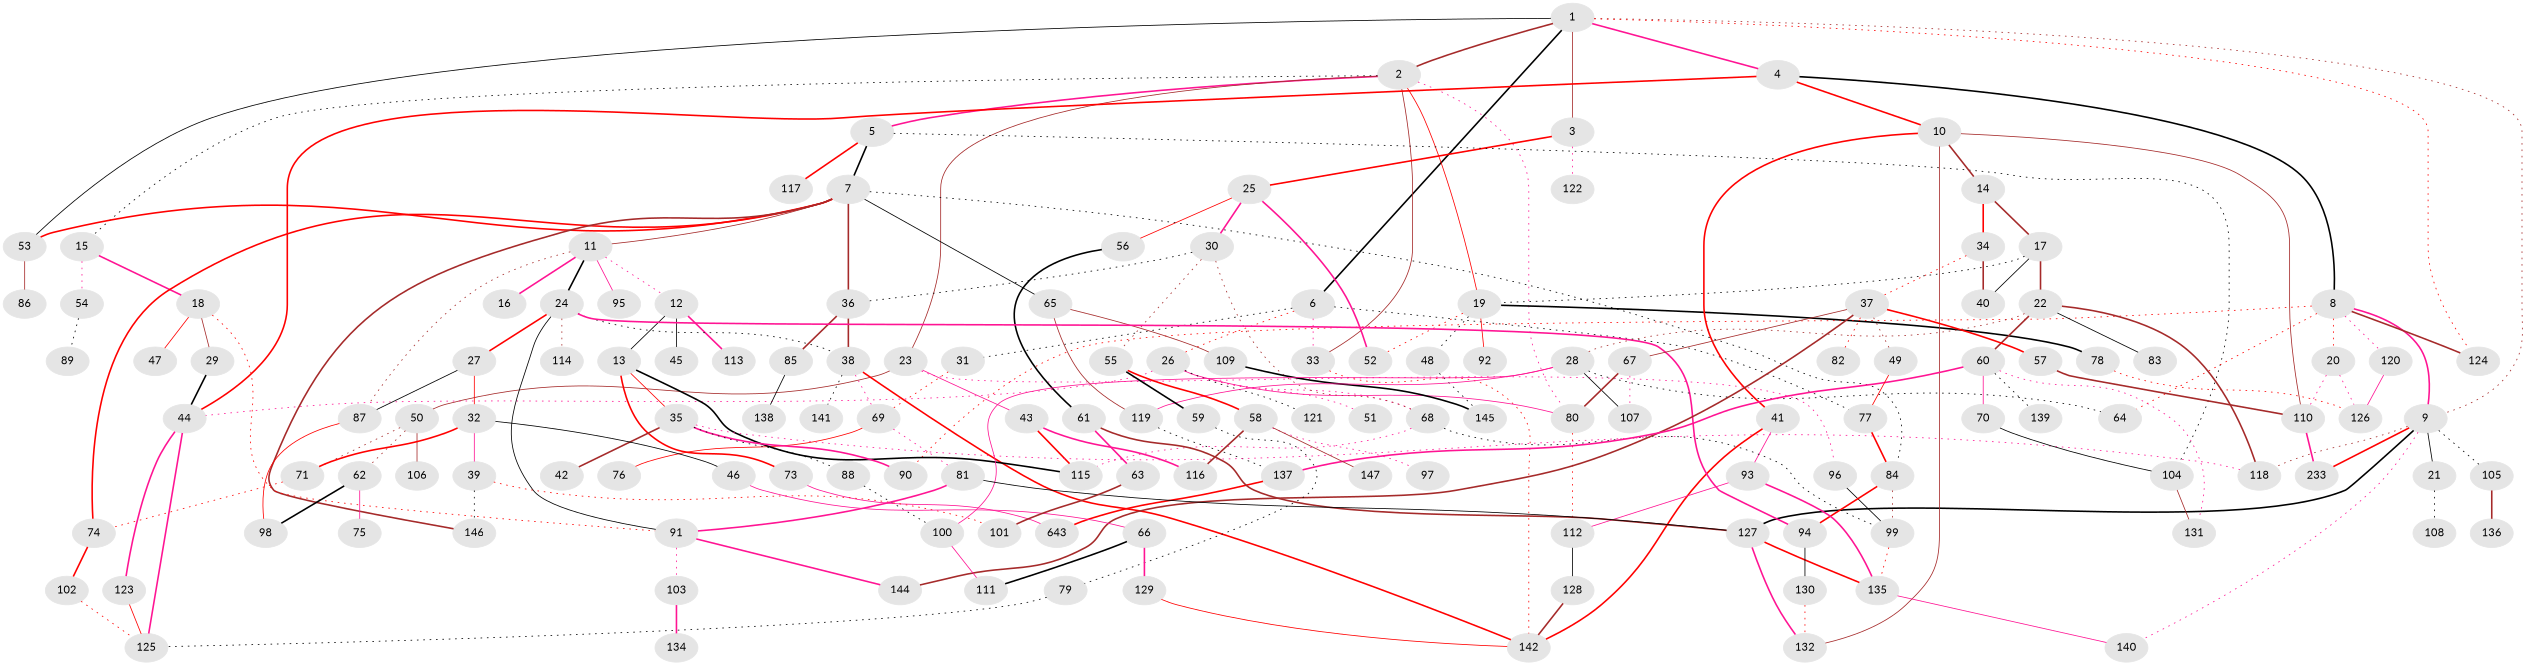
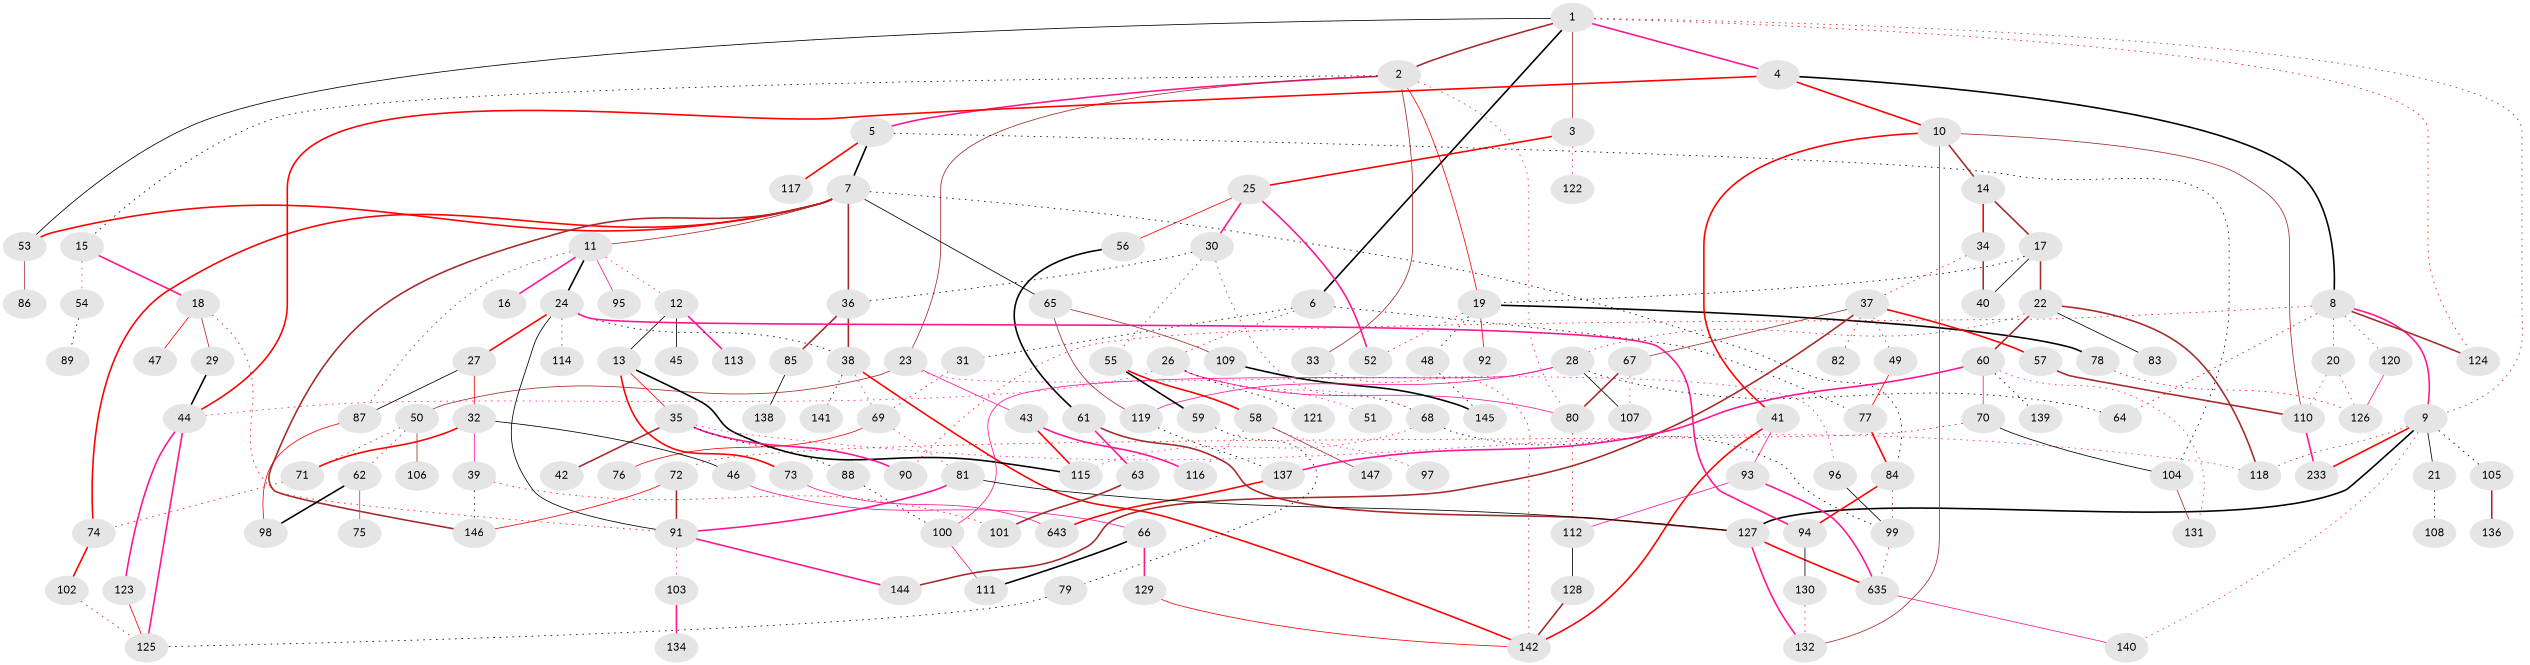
(1313, 334) -> none
(1232, 441) -> (1226, 447)
none -> (676, 476)
(1877, 591) -> (1877, 591)
